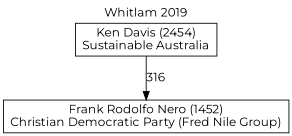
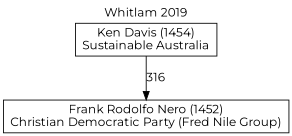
(146, 40) -> (146, 40)
